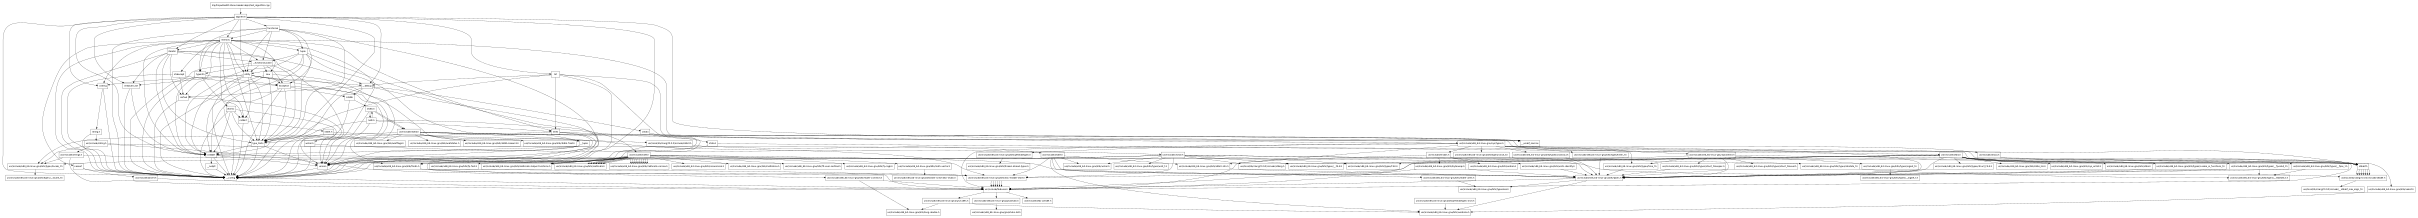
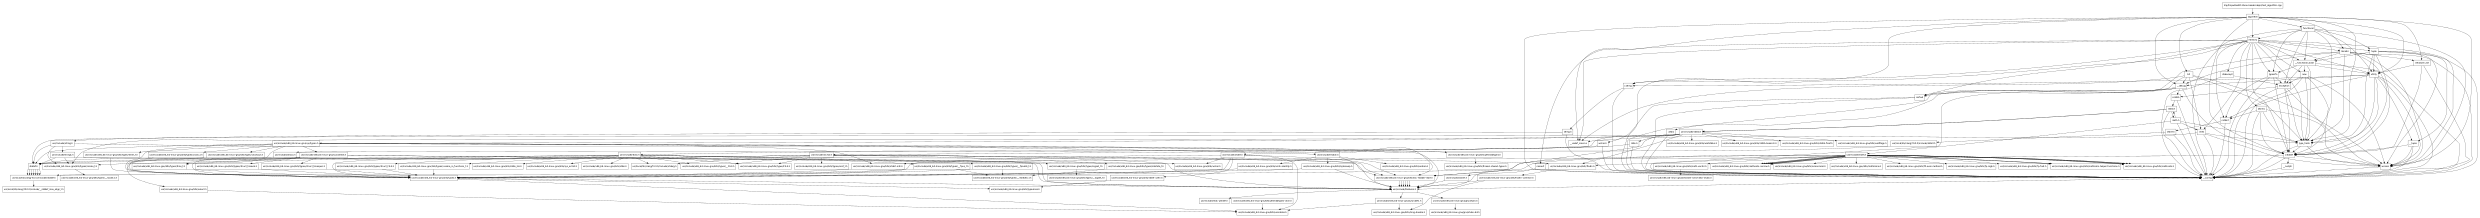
(195, 80) -> (2397, 69)
(181, 85) -> none
